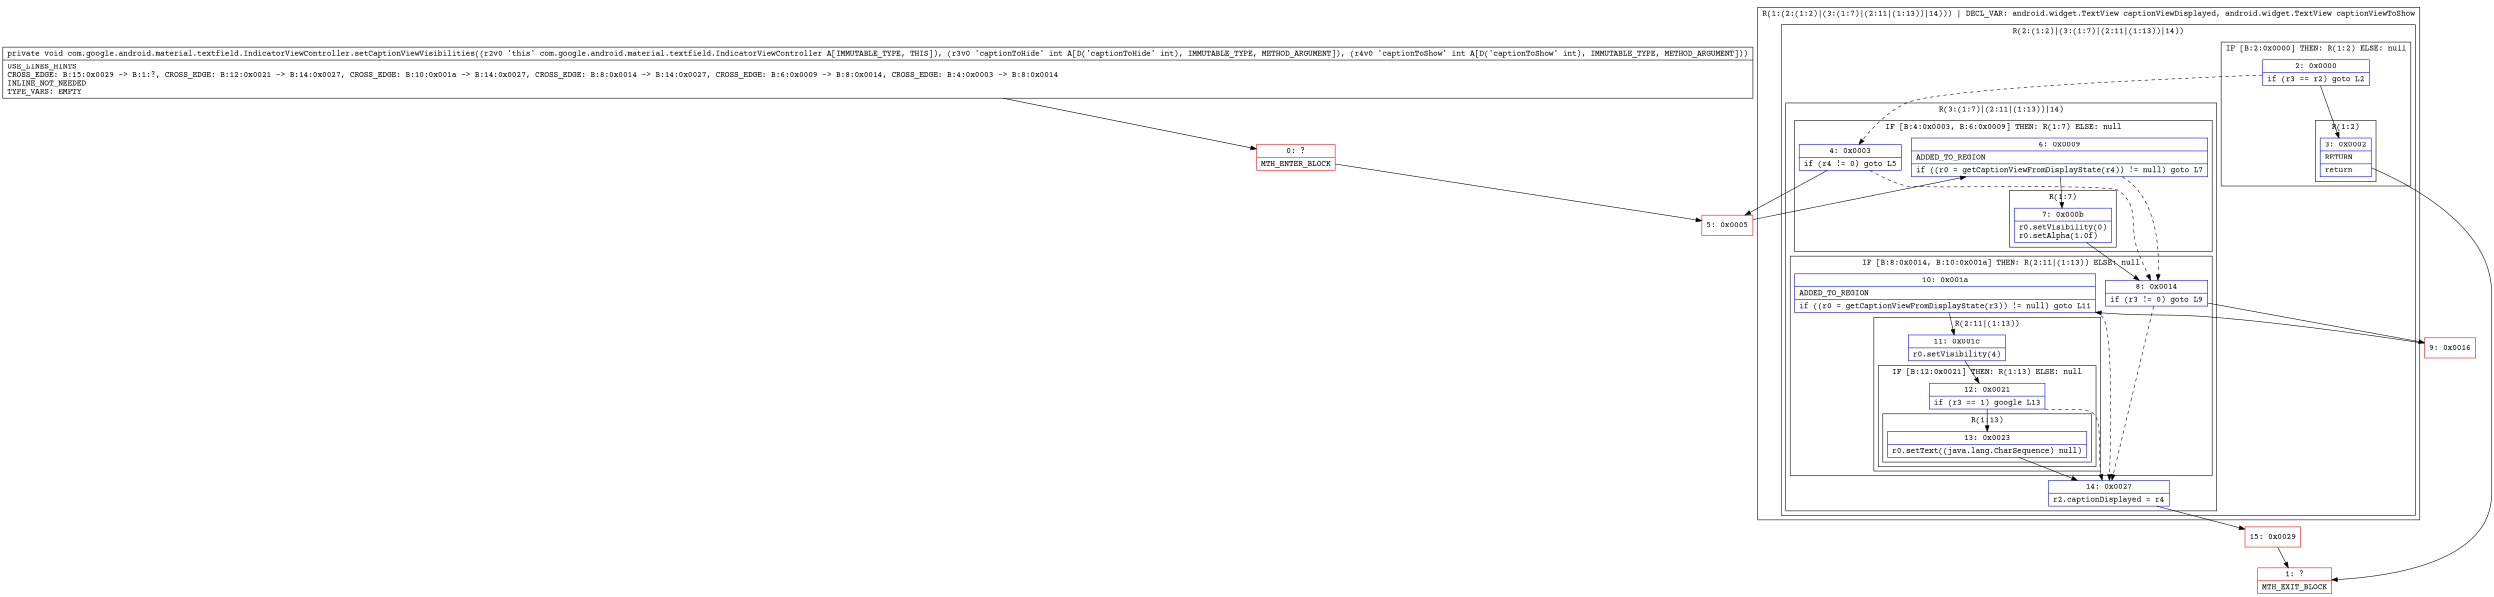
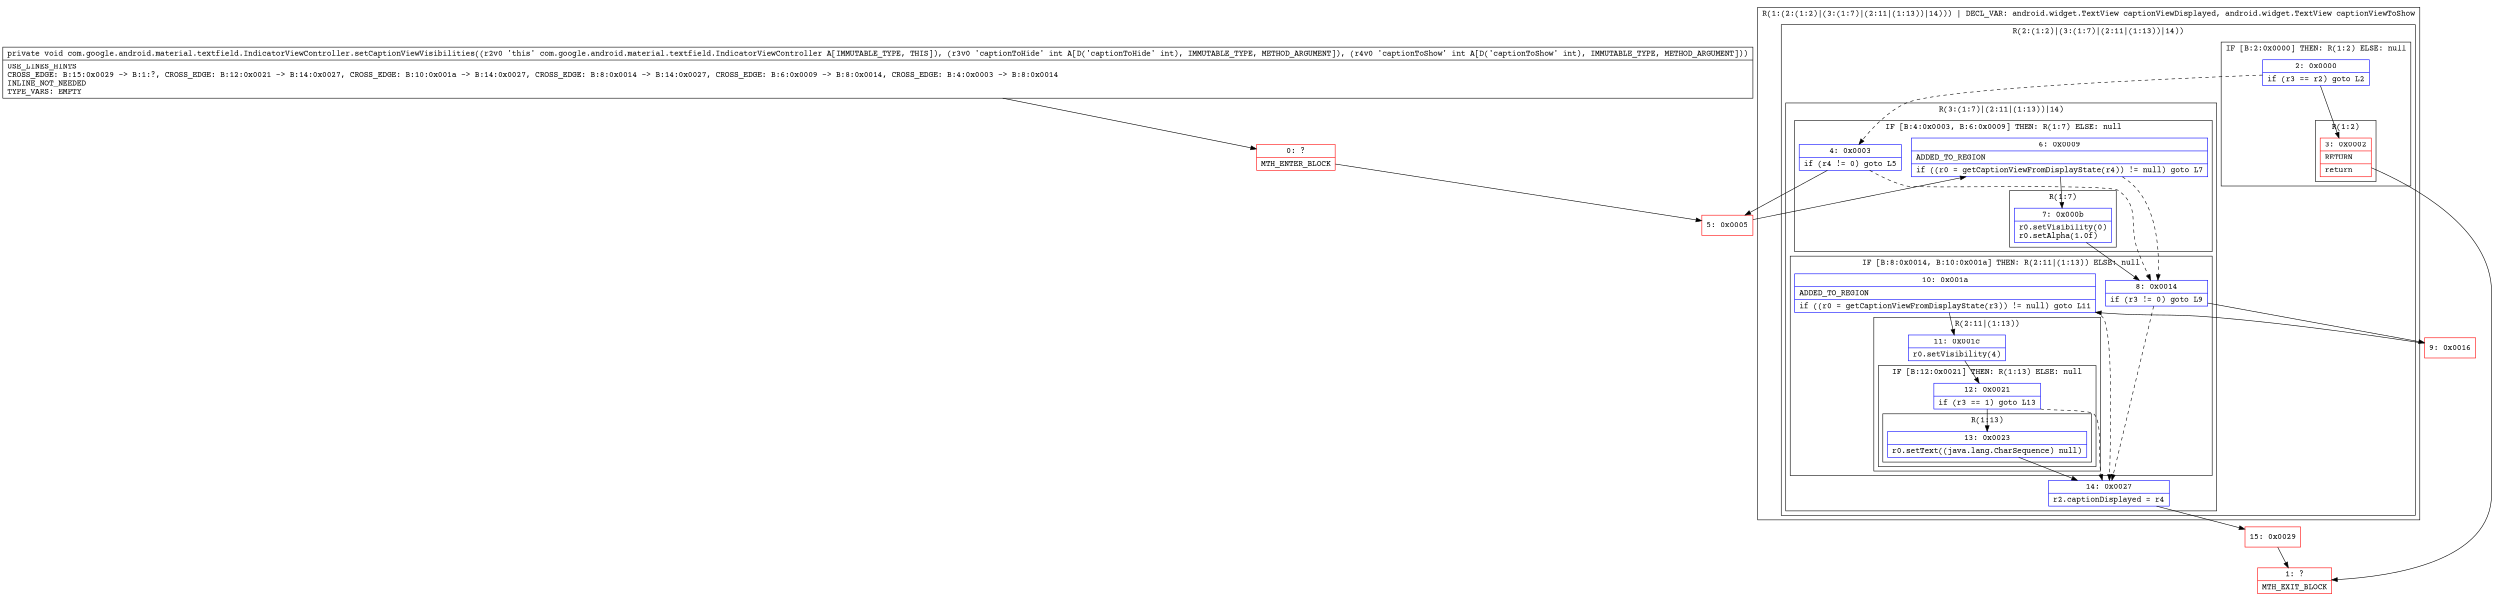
(2346, 157) -> (2346, 157)
(1987, 402) -> (1987, 402)
